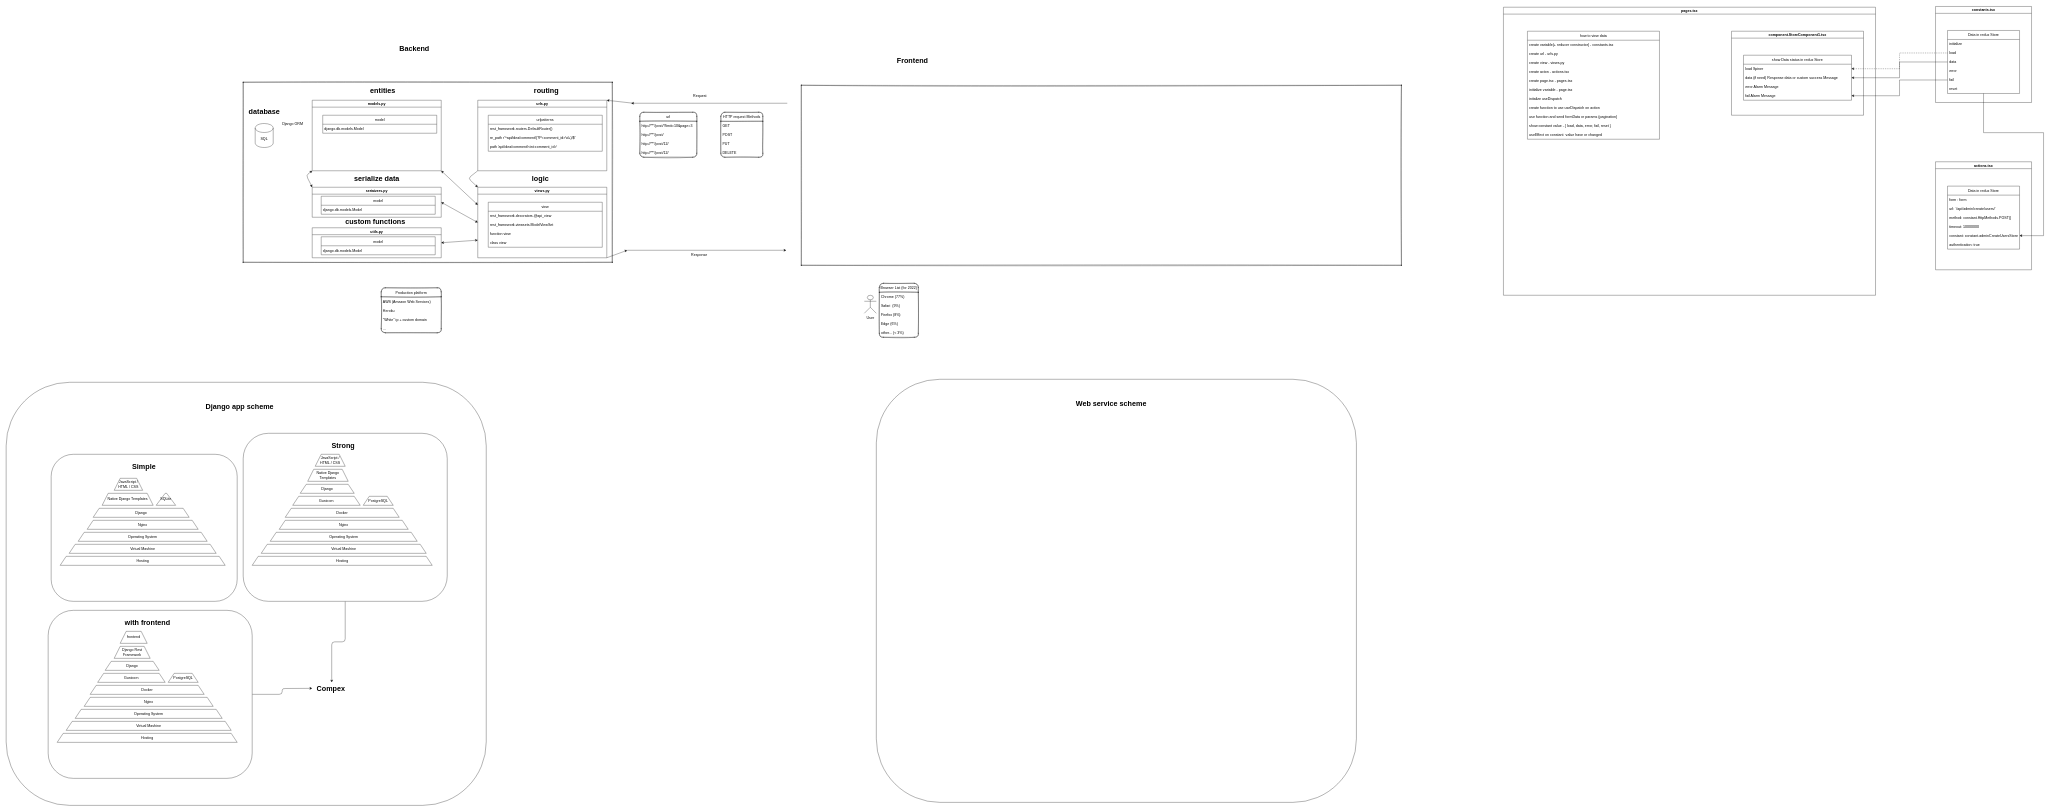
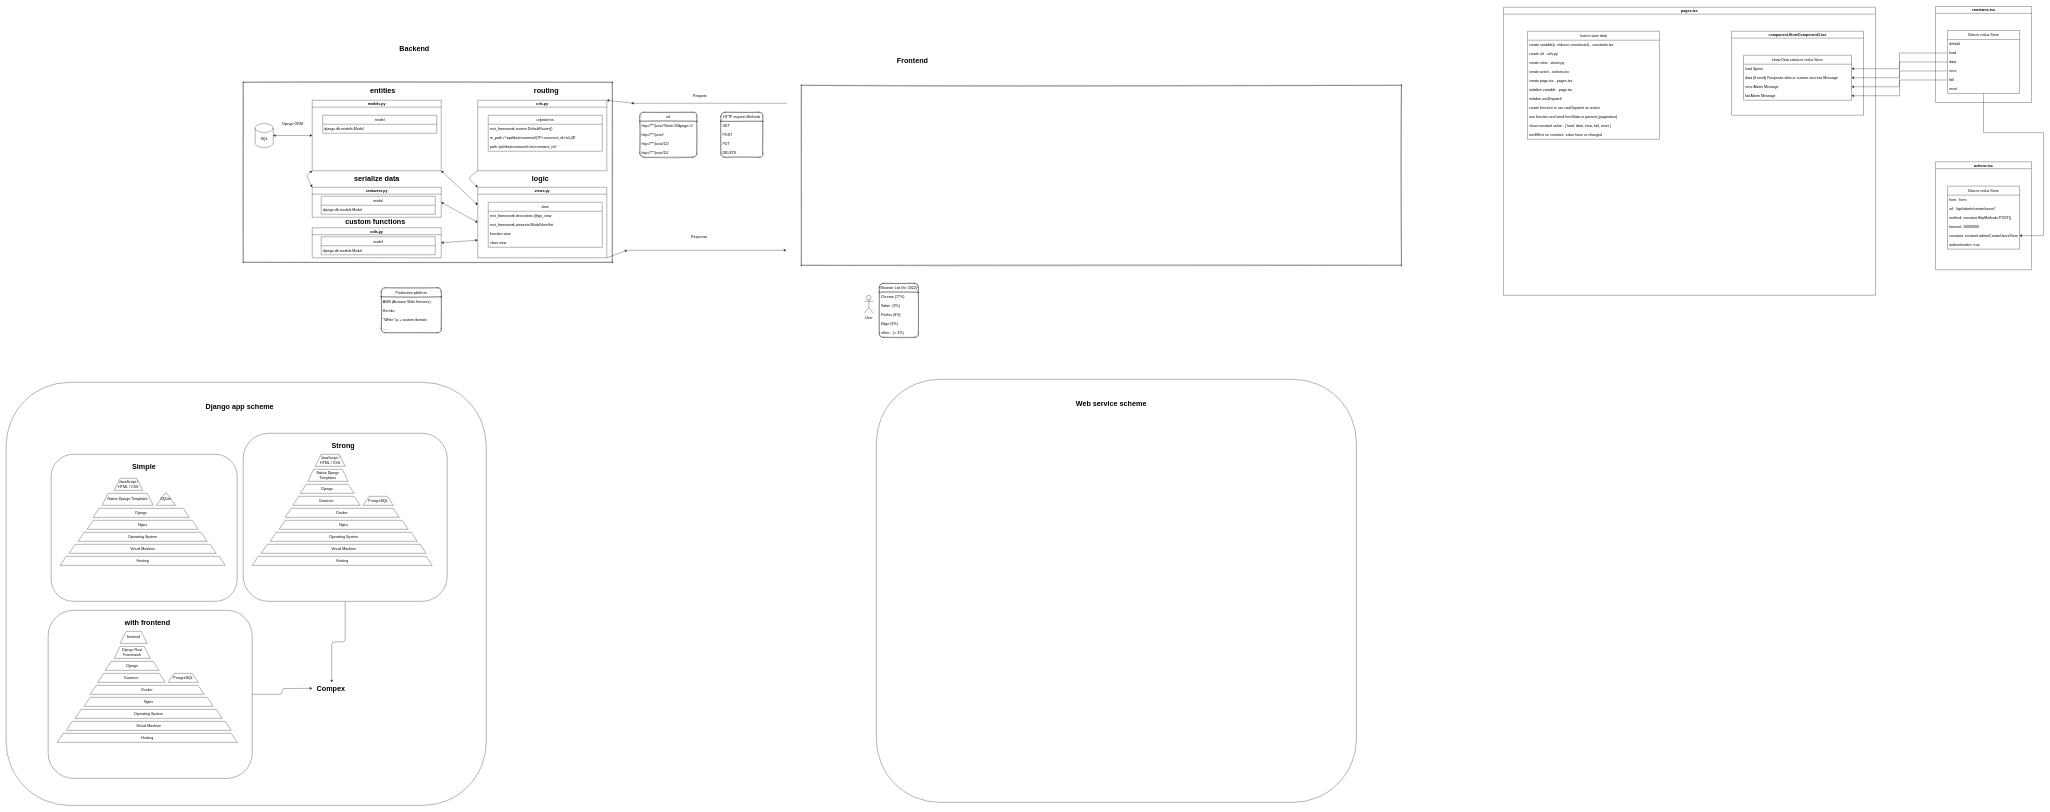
(1957, 44) -> (1955, 44)
(1917, 53) -> (1917, 53)
none -> (1854, 87)
(264, 112) -> none
none -> (276, 135)
(699, 255) -> (699, 237)
(870, 304) -> (869, 304)
